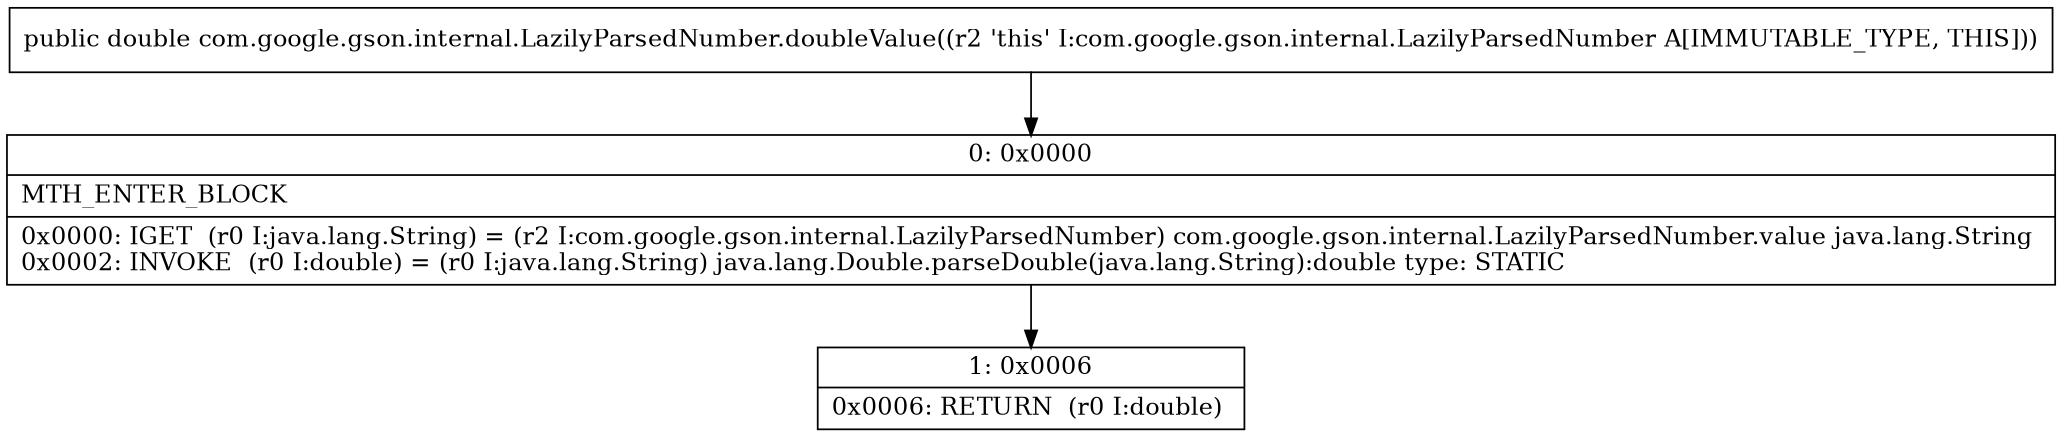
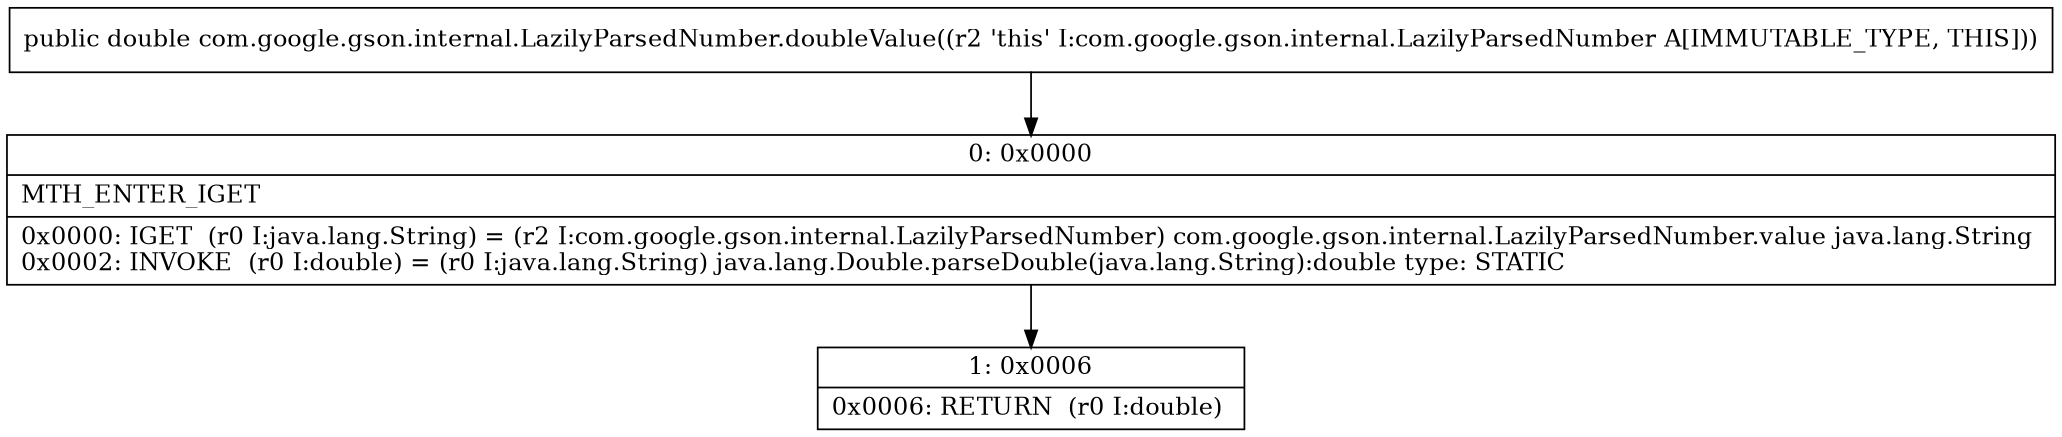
(155, 195) -> (141, 195)
